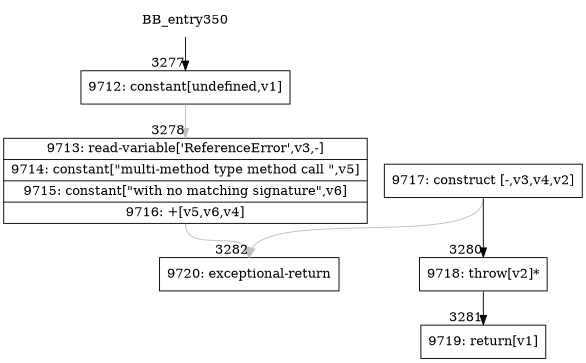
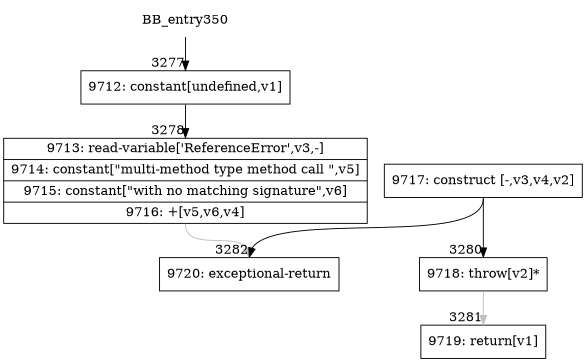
(185, 116) -> (185, 116)
(371, 228) -> (371, 228)
(483, 303) -> (483, 303)
